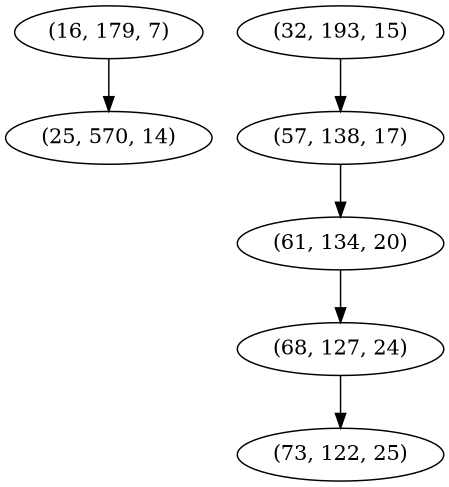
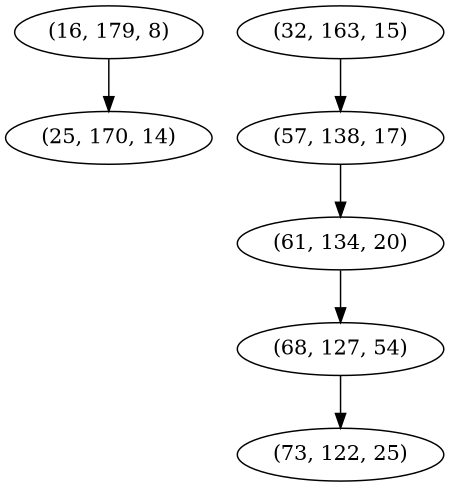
(109, 32) -> (109, 32)
(341, 32) -> (341, 32)
(109, 138) -> (109, 138)
(341, 349) -> (341, 349)
